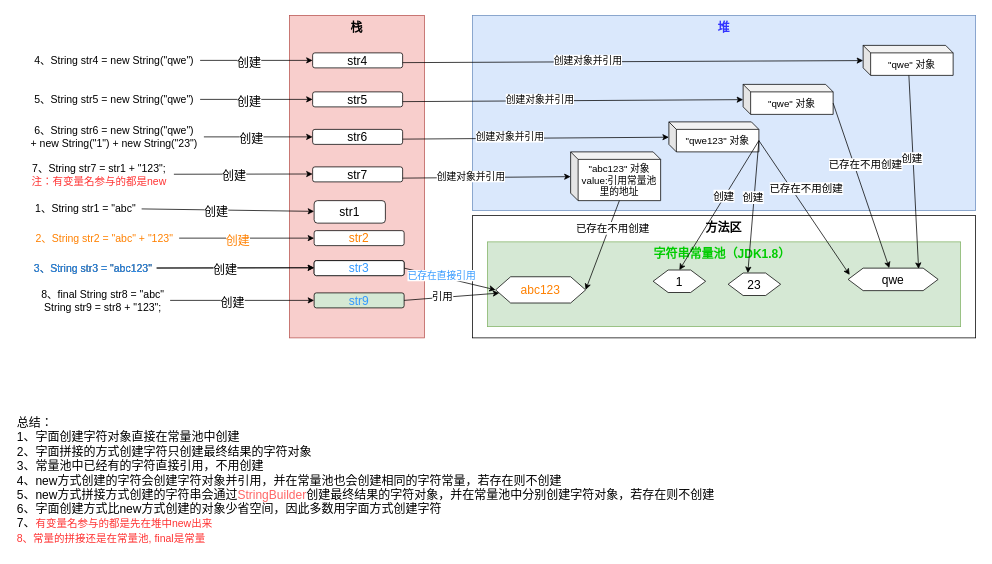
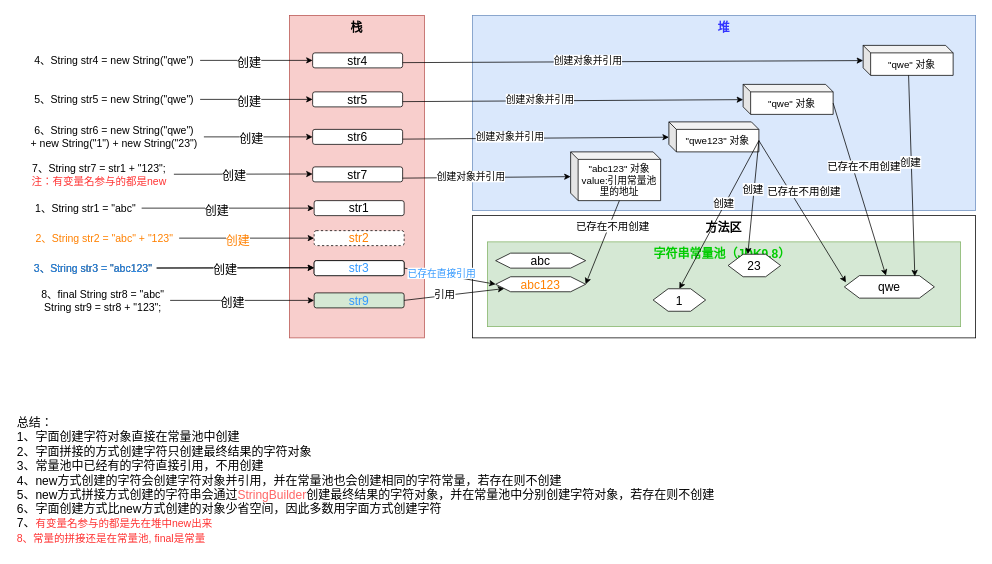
(350, 212) -> (359, 208)
(359, 238) -> (359, 238)
(724, 254) -> (724, 254)
none -> (540, 261)
(893, 279) -> (889, 287)
(679, 281) -> (679, 300)
(754, 284) -> (754, 266)
(540, 290) -> (540, 284)
